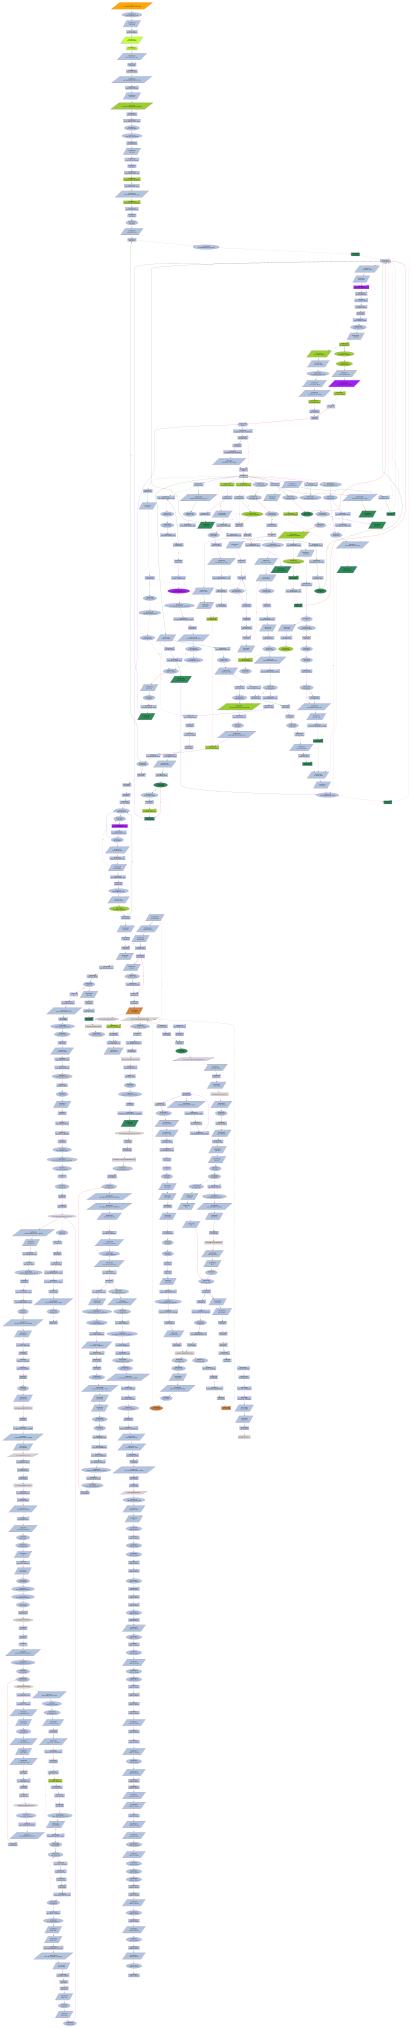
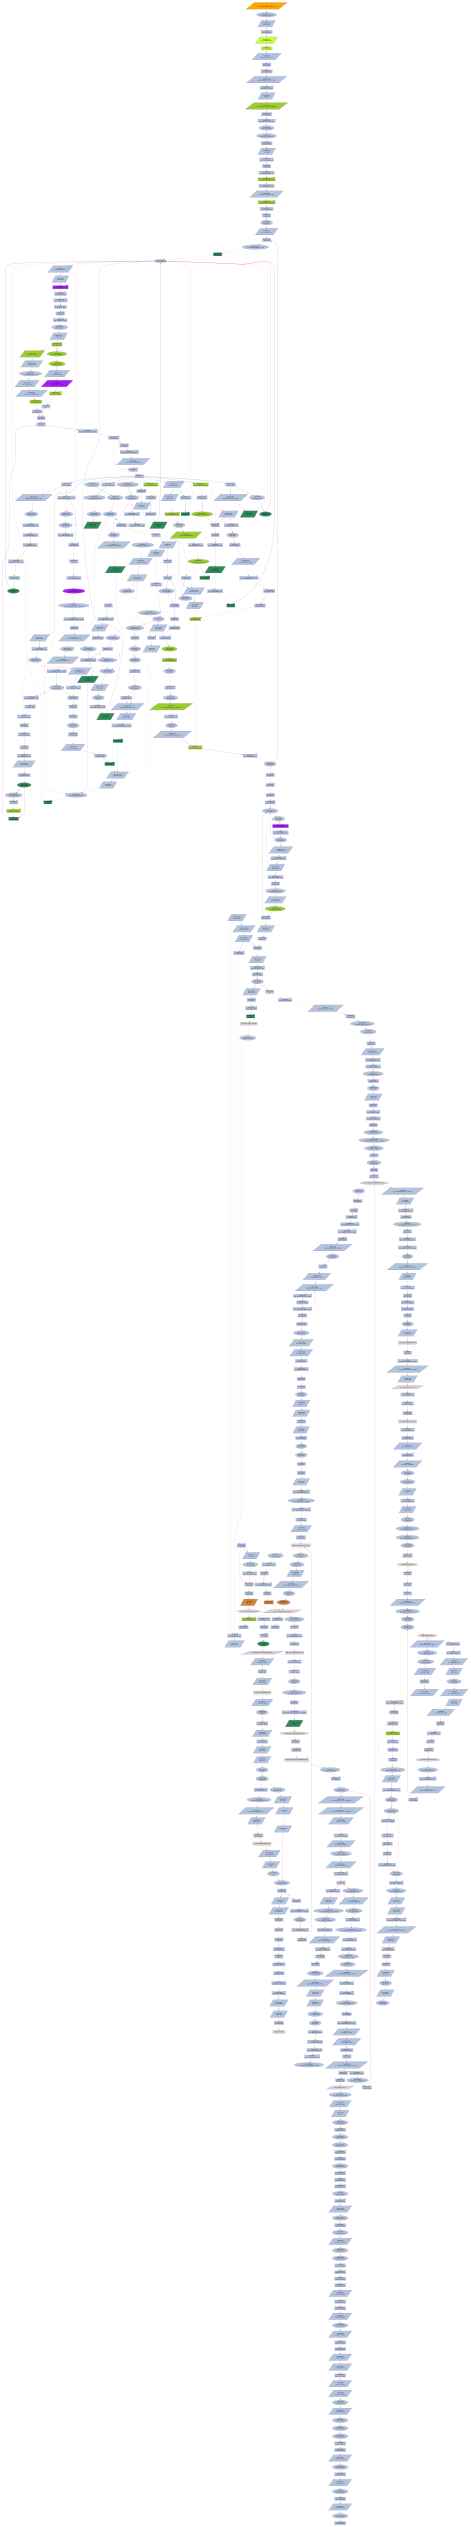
none -> (317, 1277)
